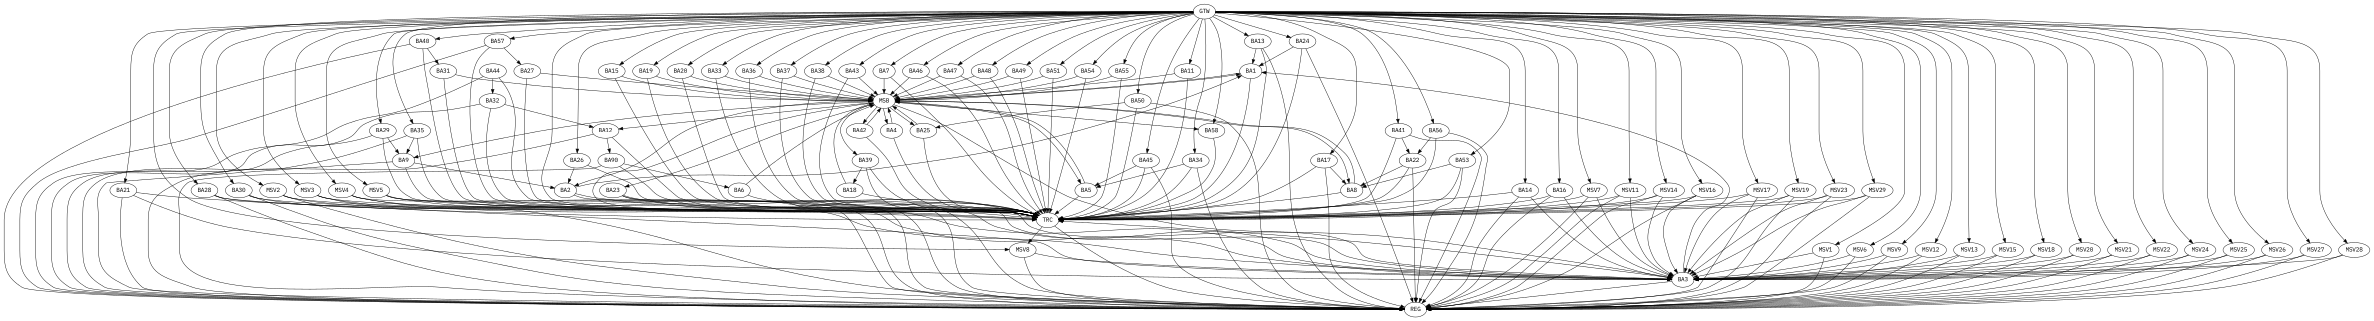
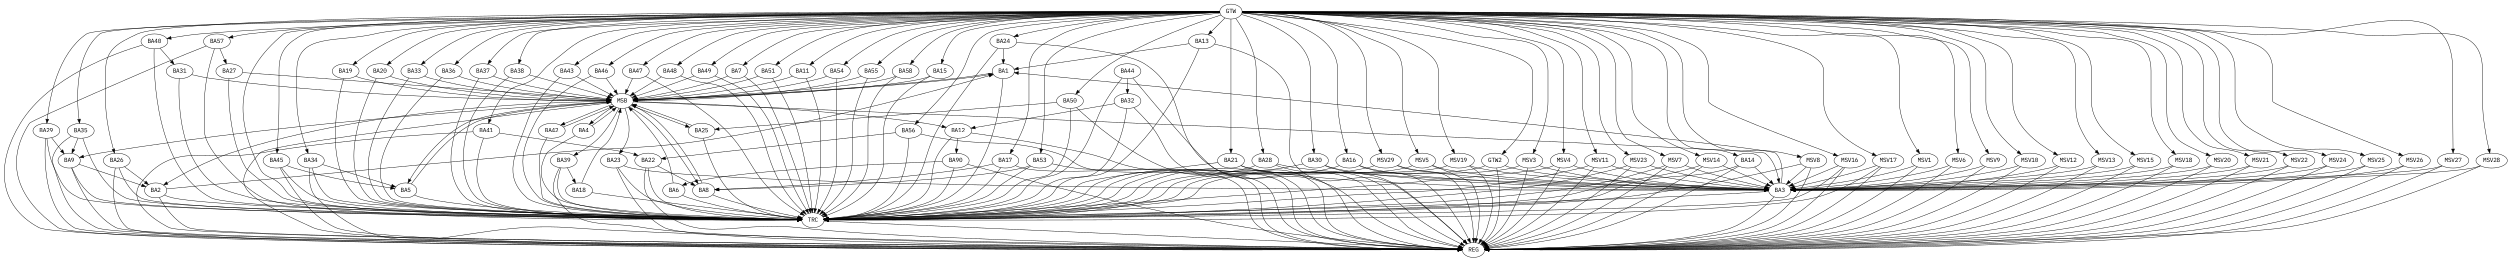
(1045, 116) -> (767, 92)
none -> (2030, 161)
(273, 190) -> (1495, 161)
(1037, 233) -> (1317, 212)
none -> (761, 247)
